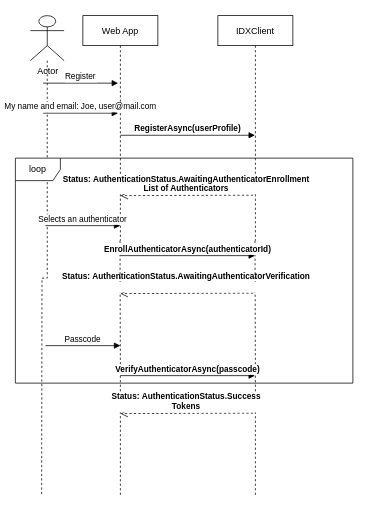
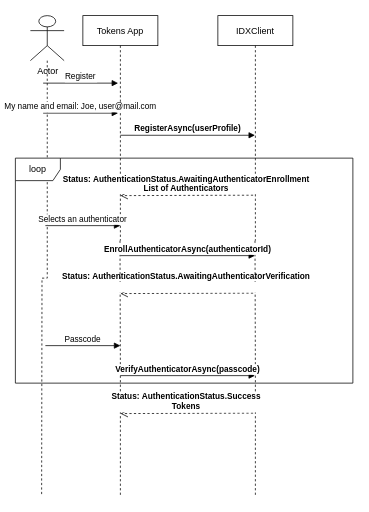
(120, 31) -> (120, 31)
